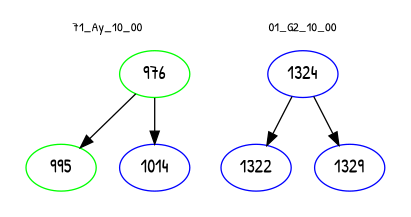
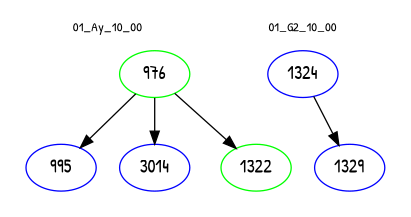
(108, 28) -> (108, 28)
(282, 115) -> (191, 108)
(61, 168) -> (61, 168)
(155, 168) -> (155, 168)
(256, 168) -> (256, 168)
